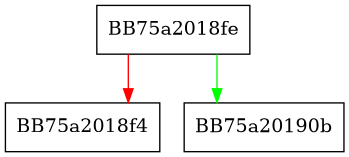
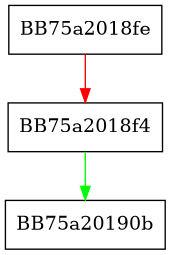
(217, 72) -> (85, 169)
